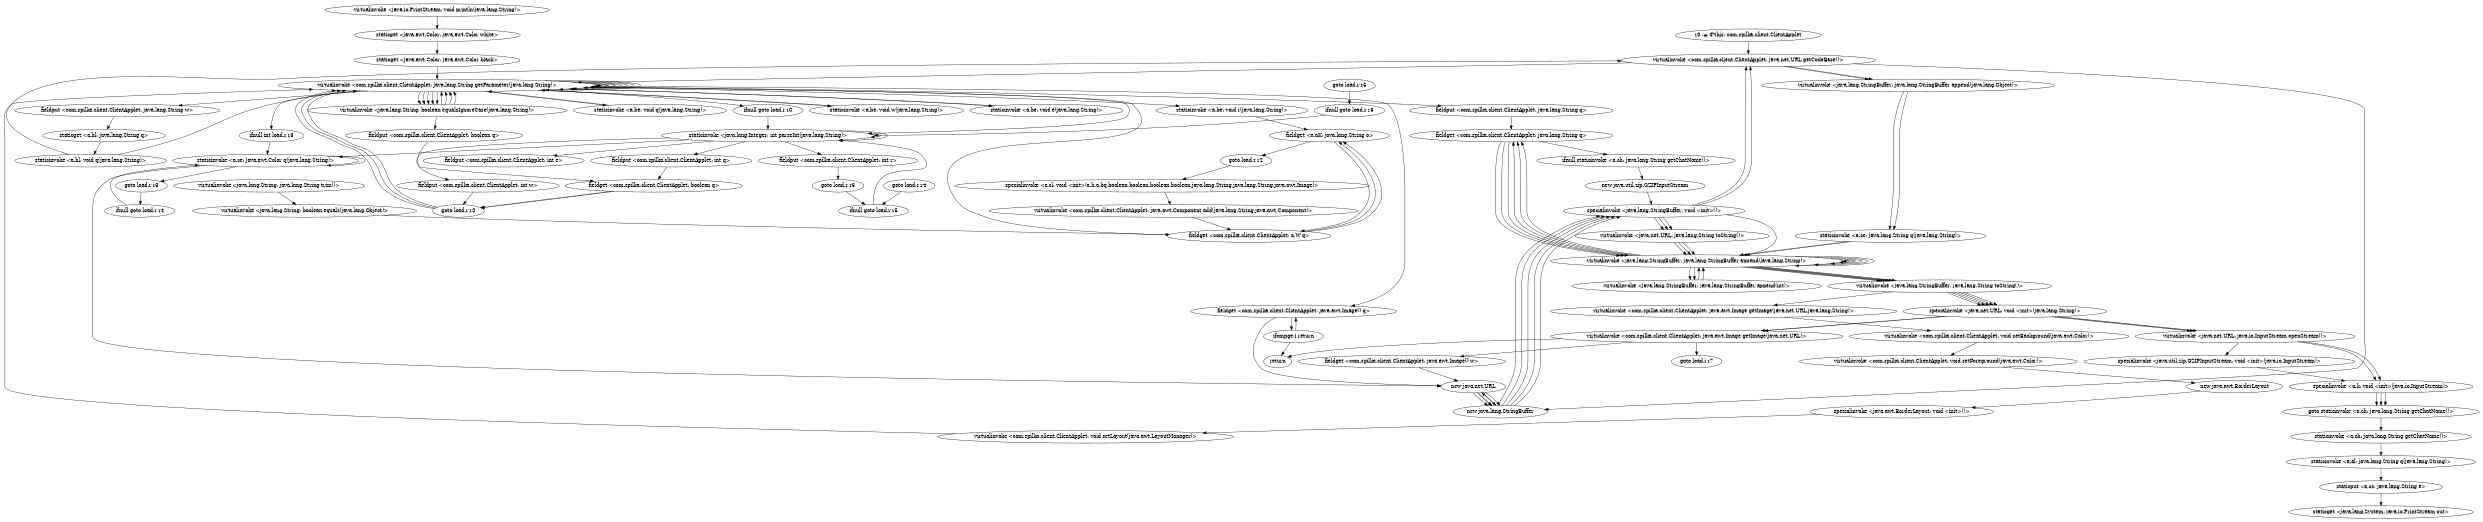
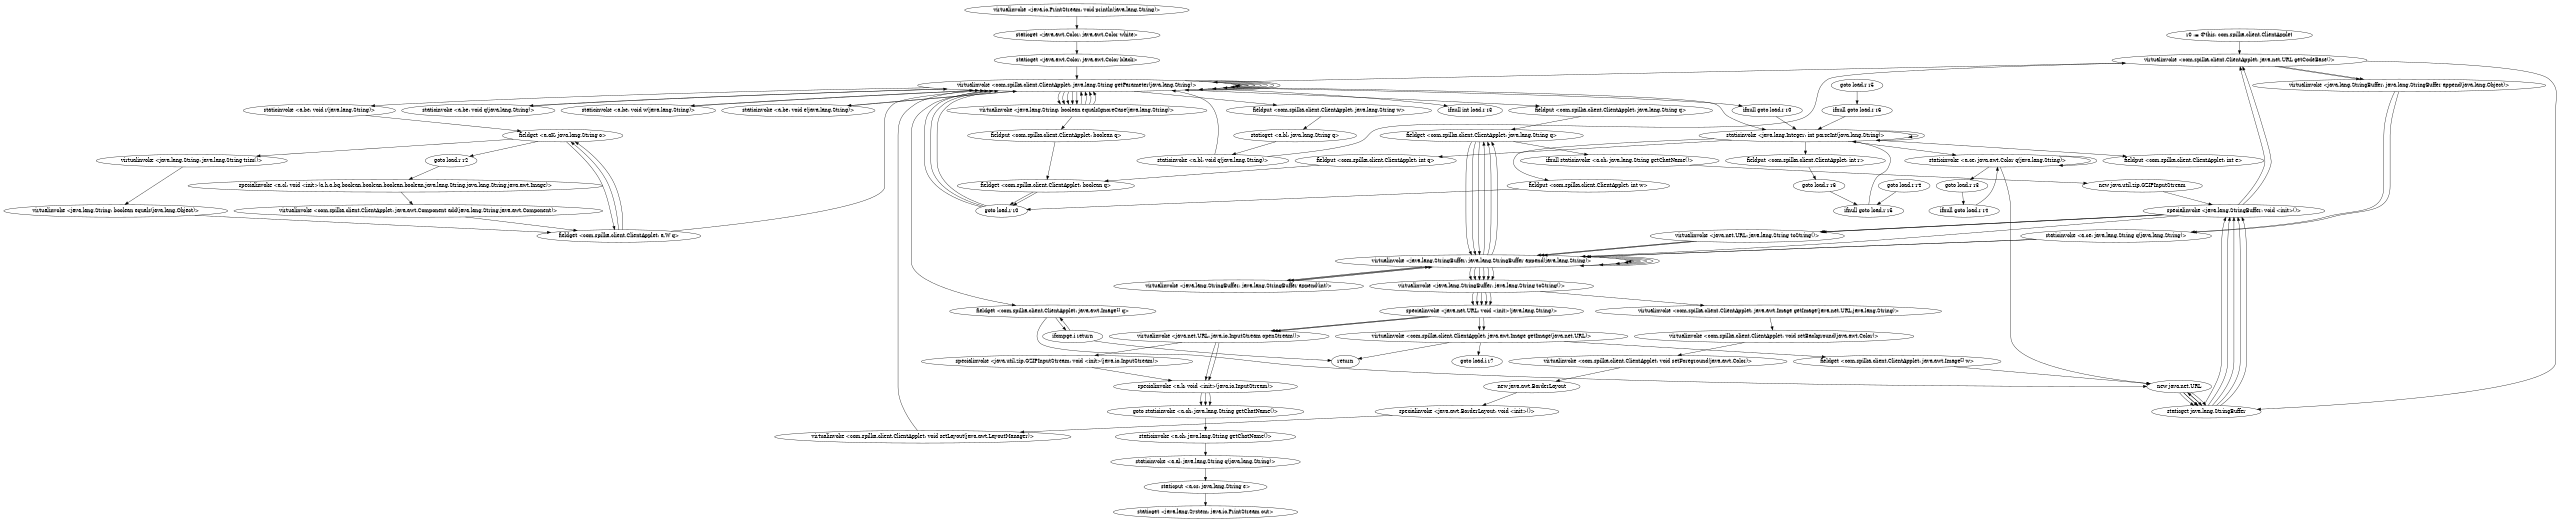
(269, 147) -> none
none -> (387, 148)
(1500, 412) -> (2206, 412)
